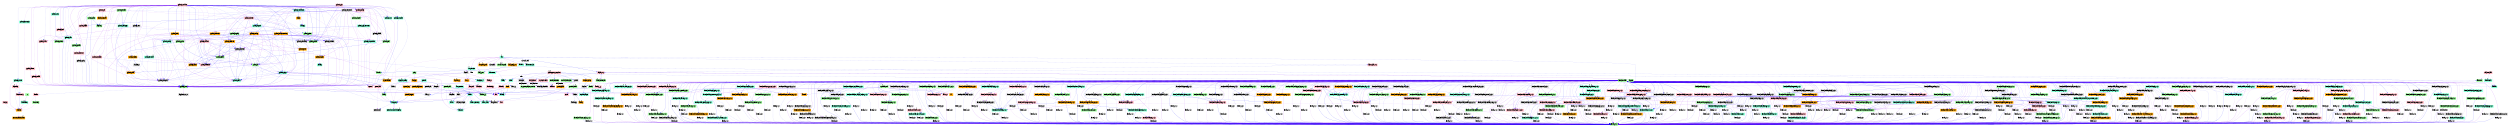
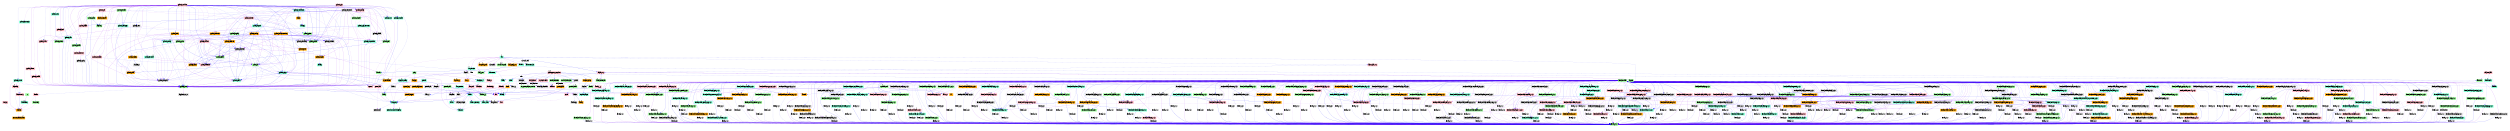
(1629, 106) -> (1629, 106)
